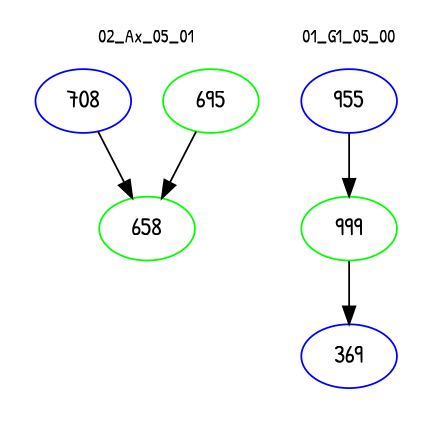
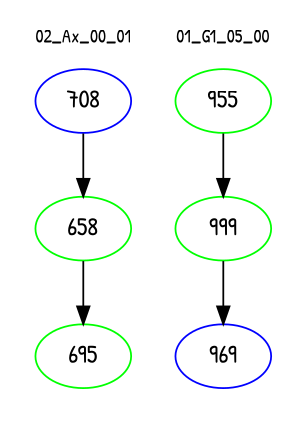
(147, 38) -> (84, 38)
(349, 101) -> (223, 101)
(183, 157) -> (83, 284)
(349, 356) -> (223, 356)
